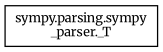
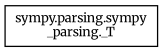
(81, 26) -> (81, 26)
